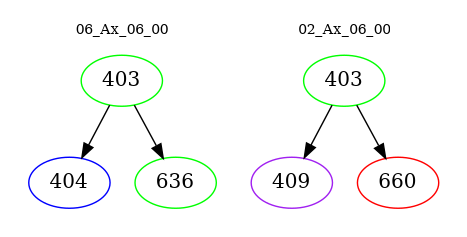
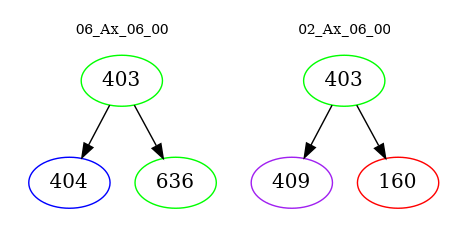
(398, 183) -> (398, 183)
